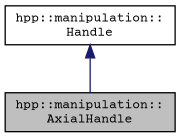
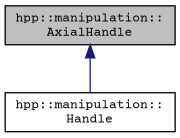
(90, 75) -> (90, 75)
